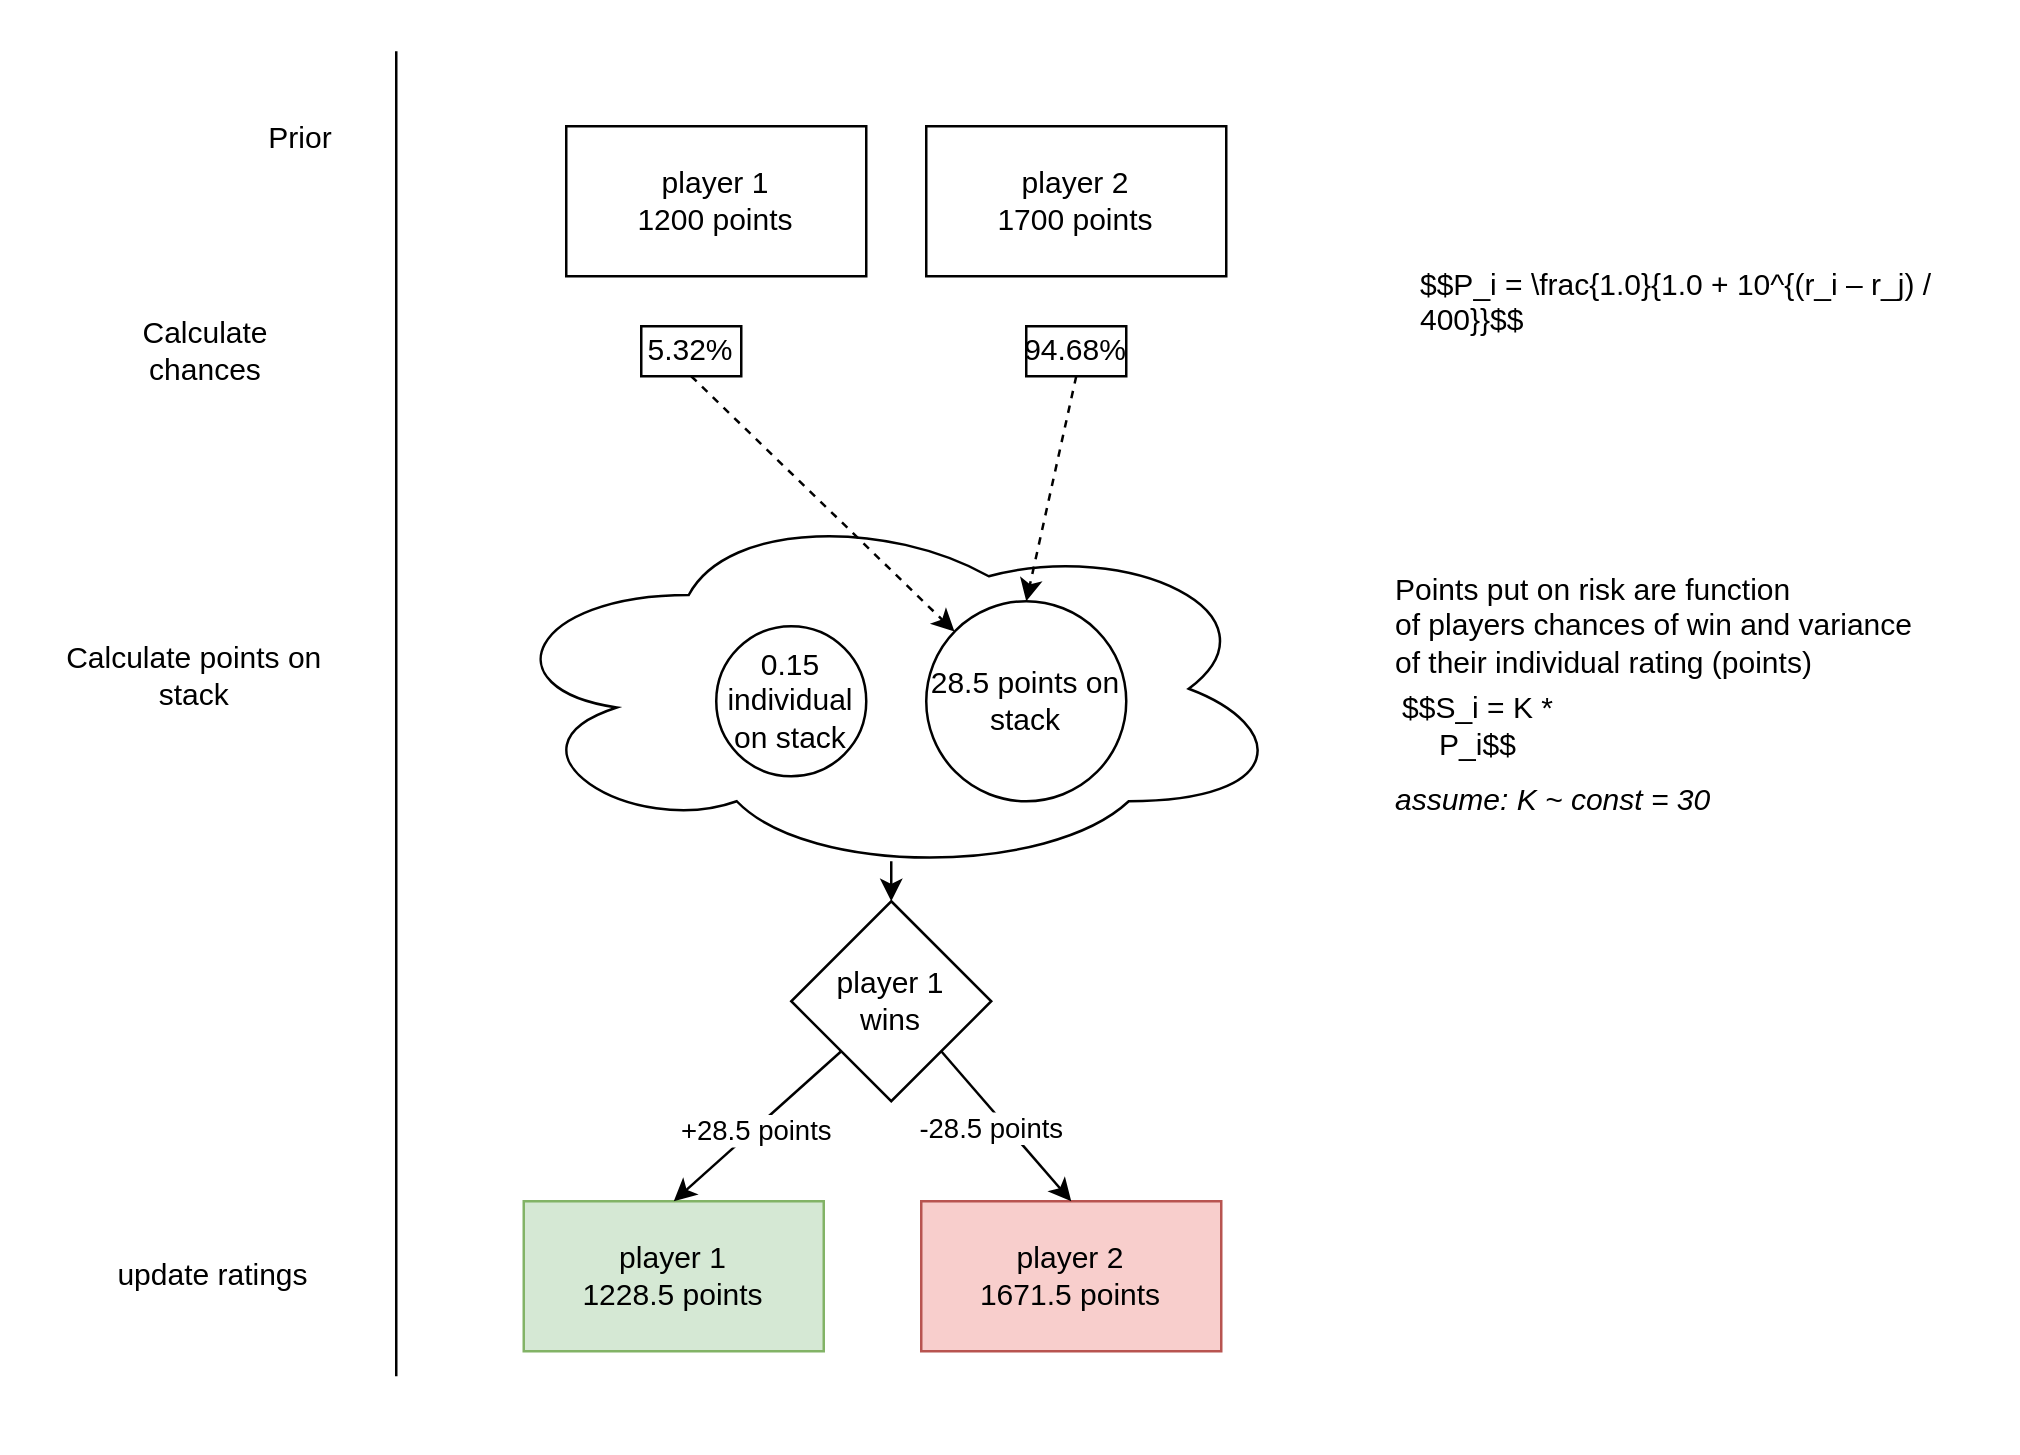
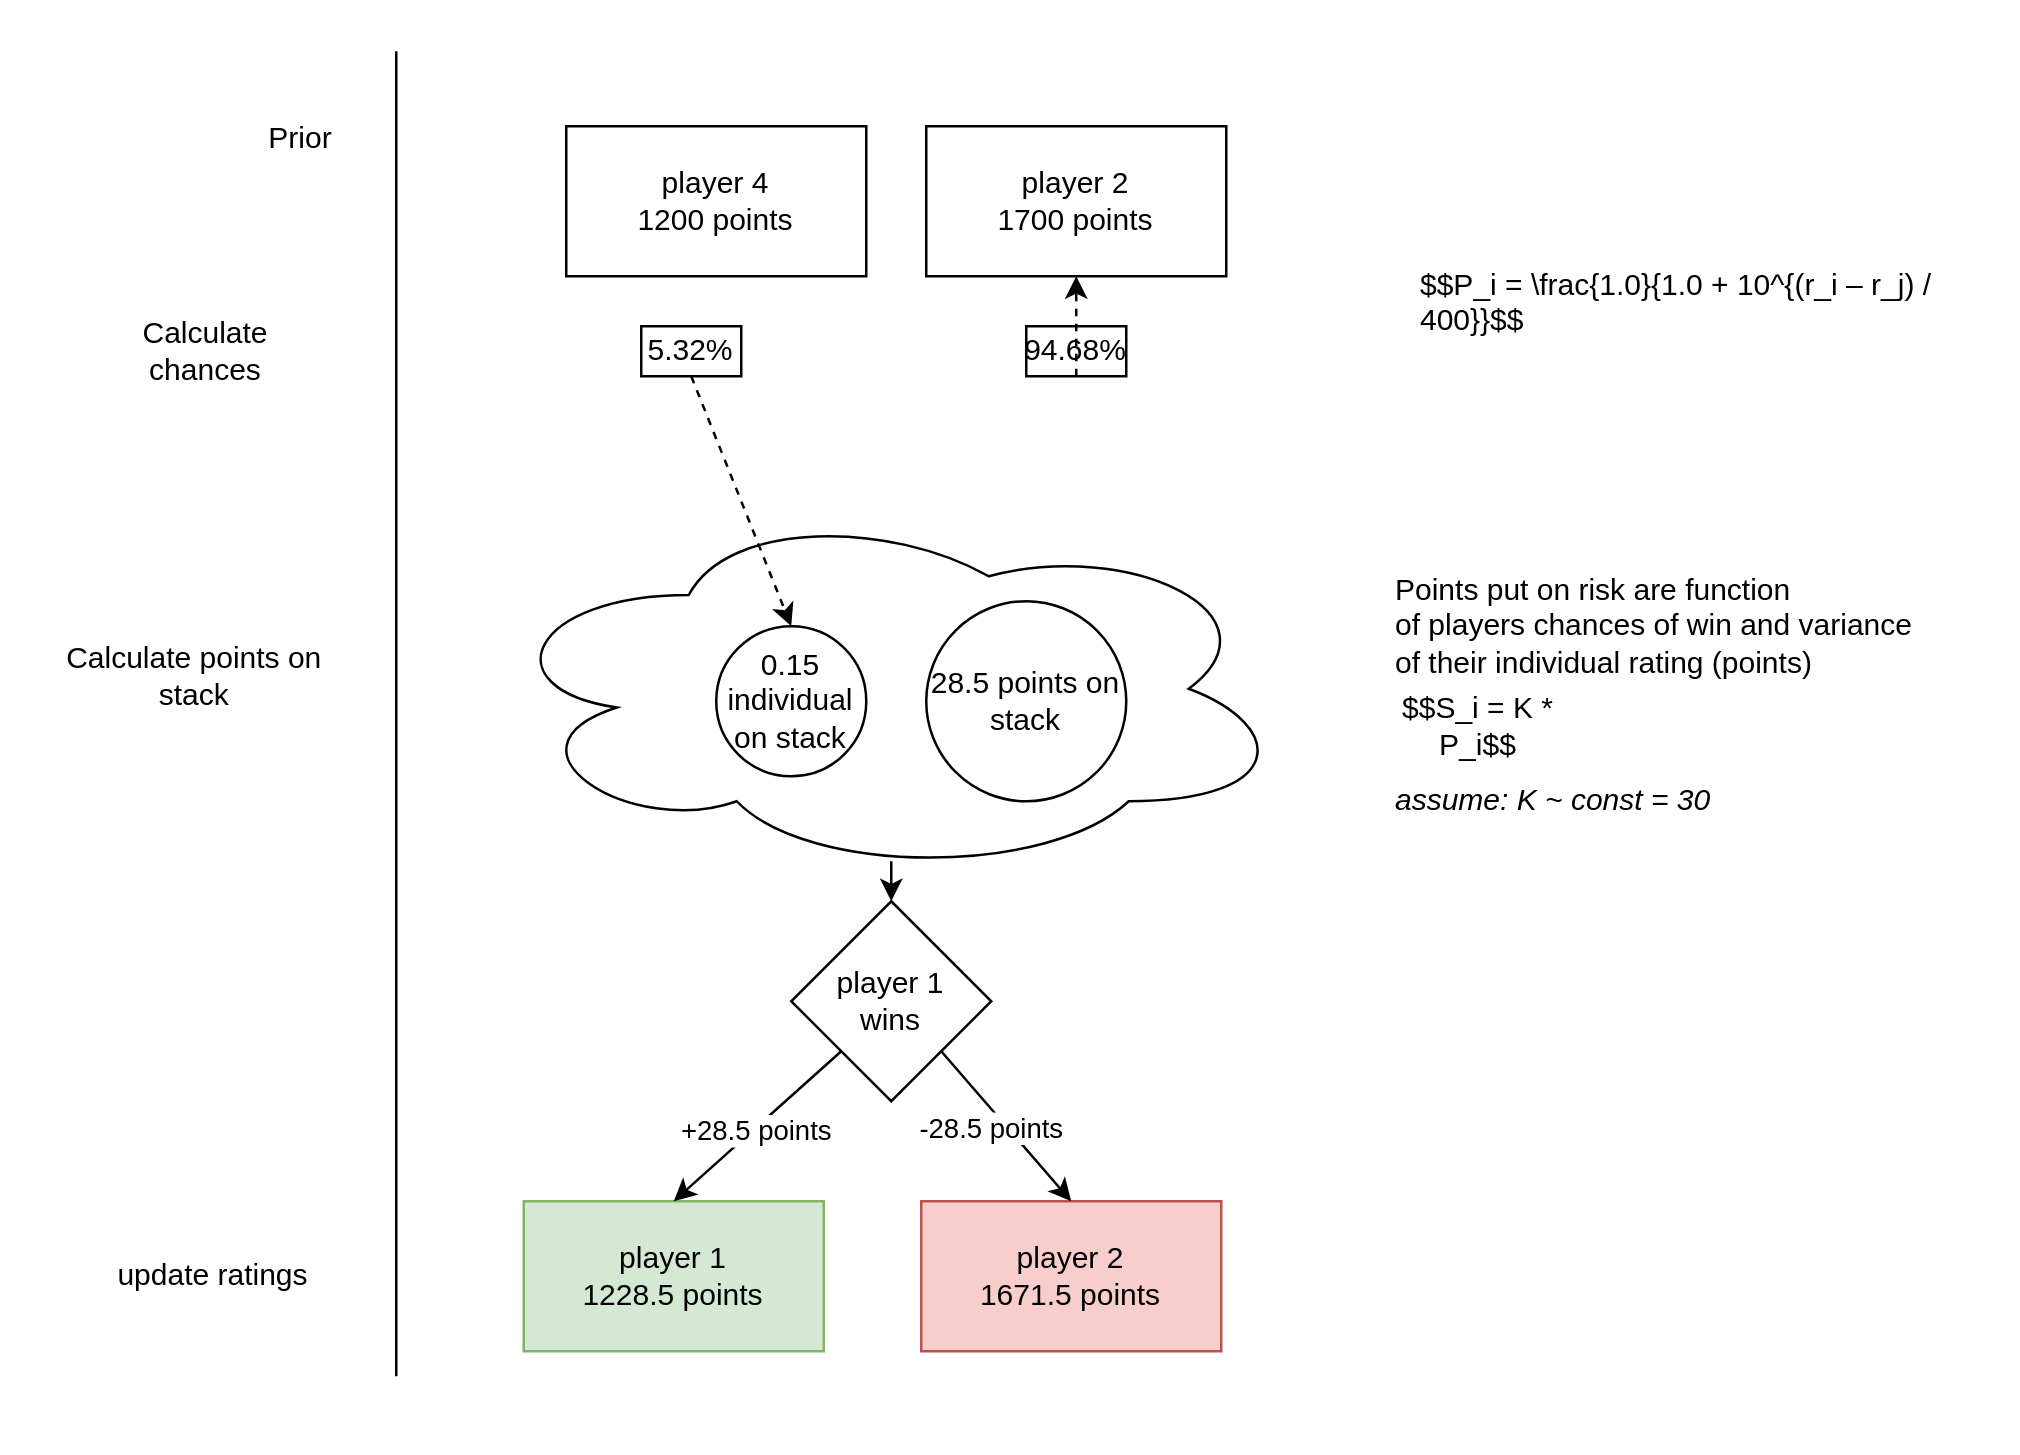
(716, 201) -> (716, 201)
(771, 454) -> (724, 458)
(1056, 468) -> (1076, 332)
